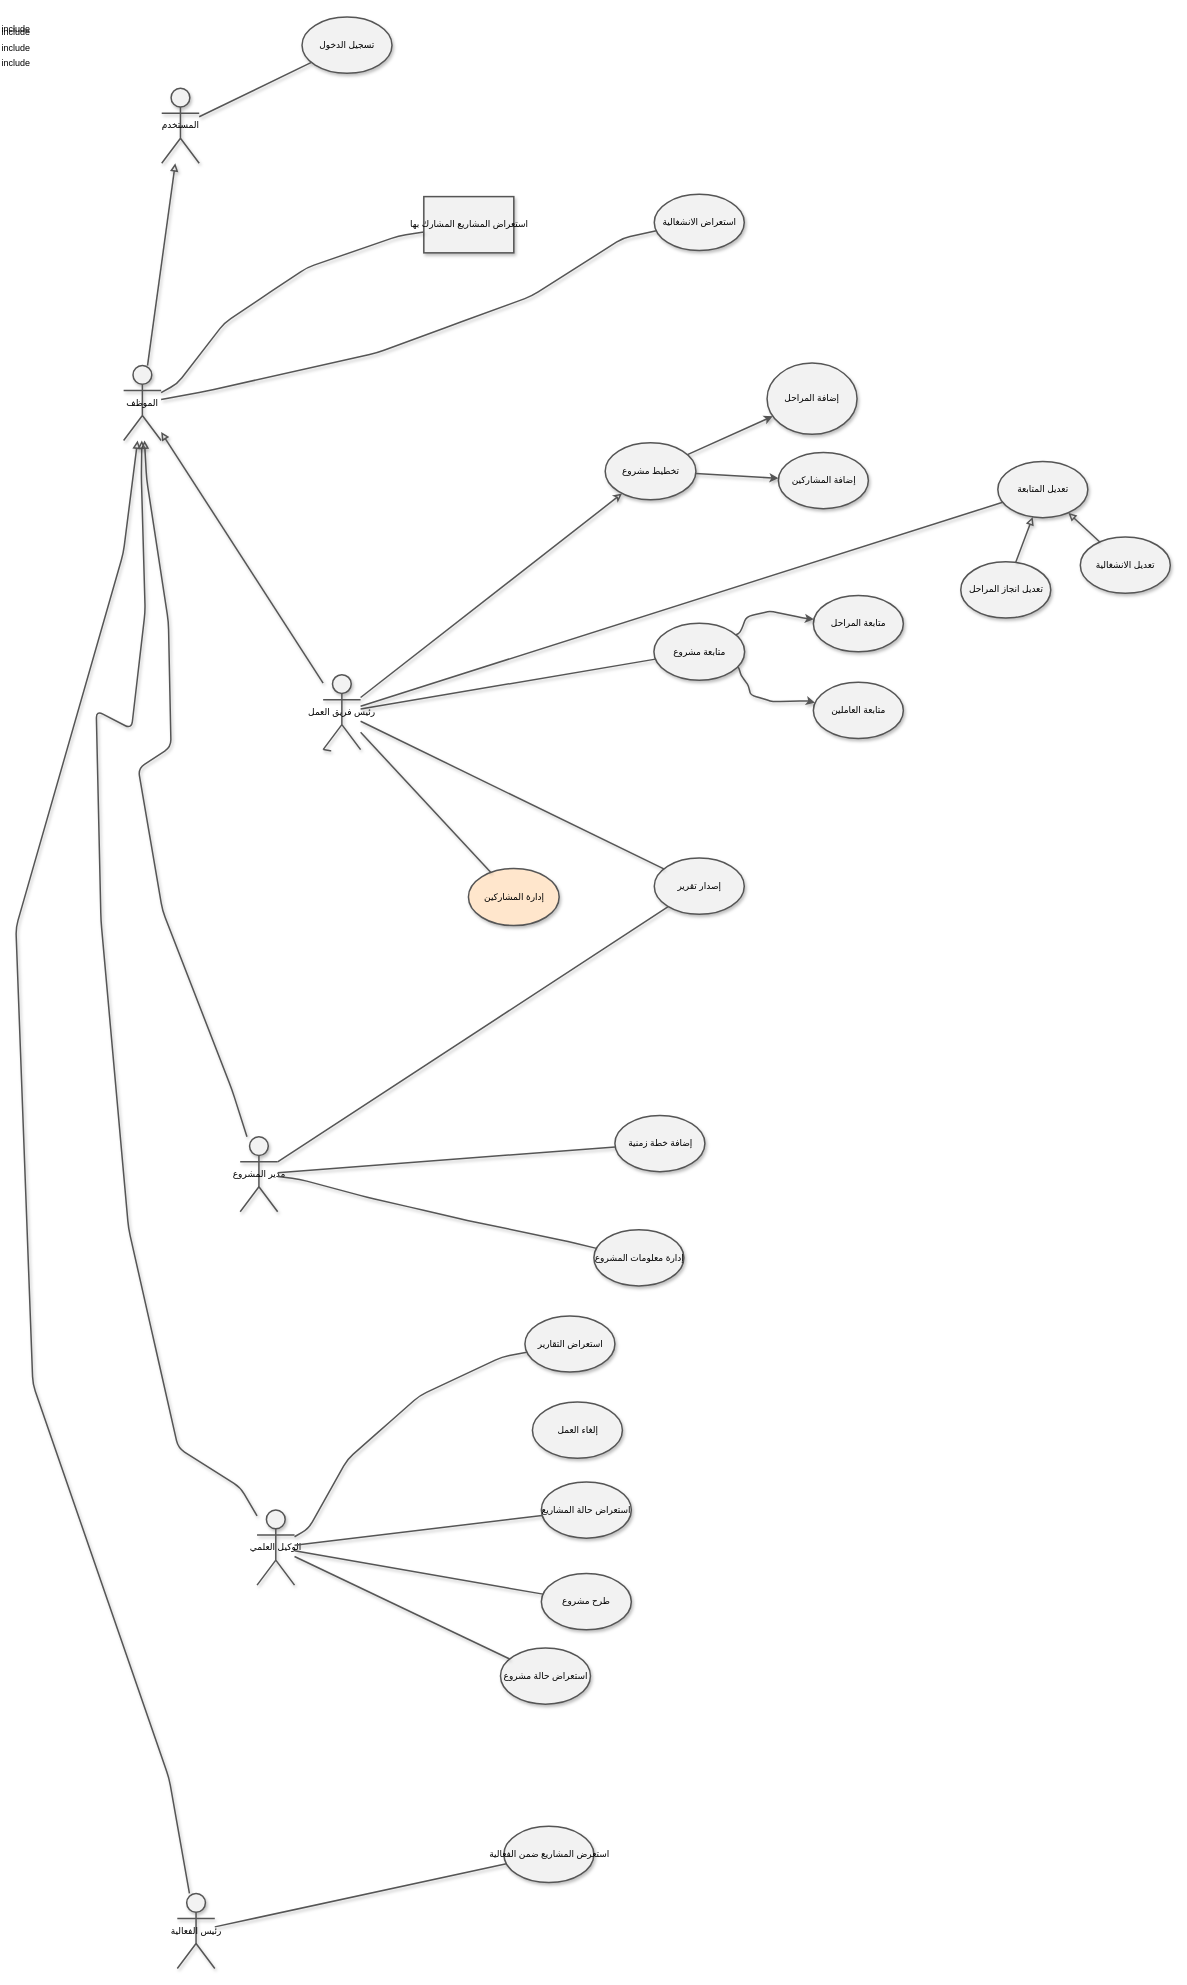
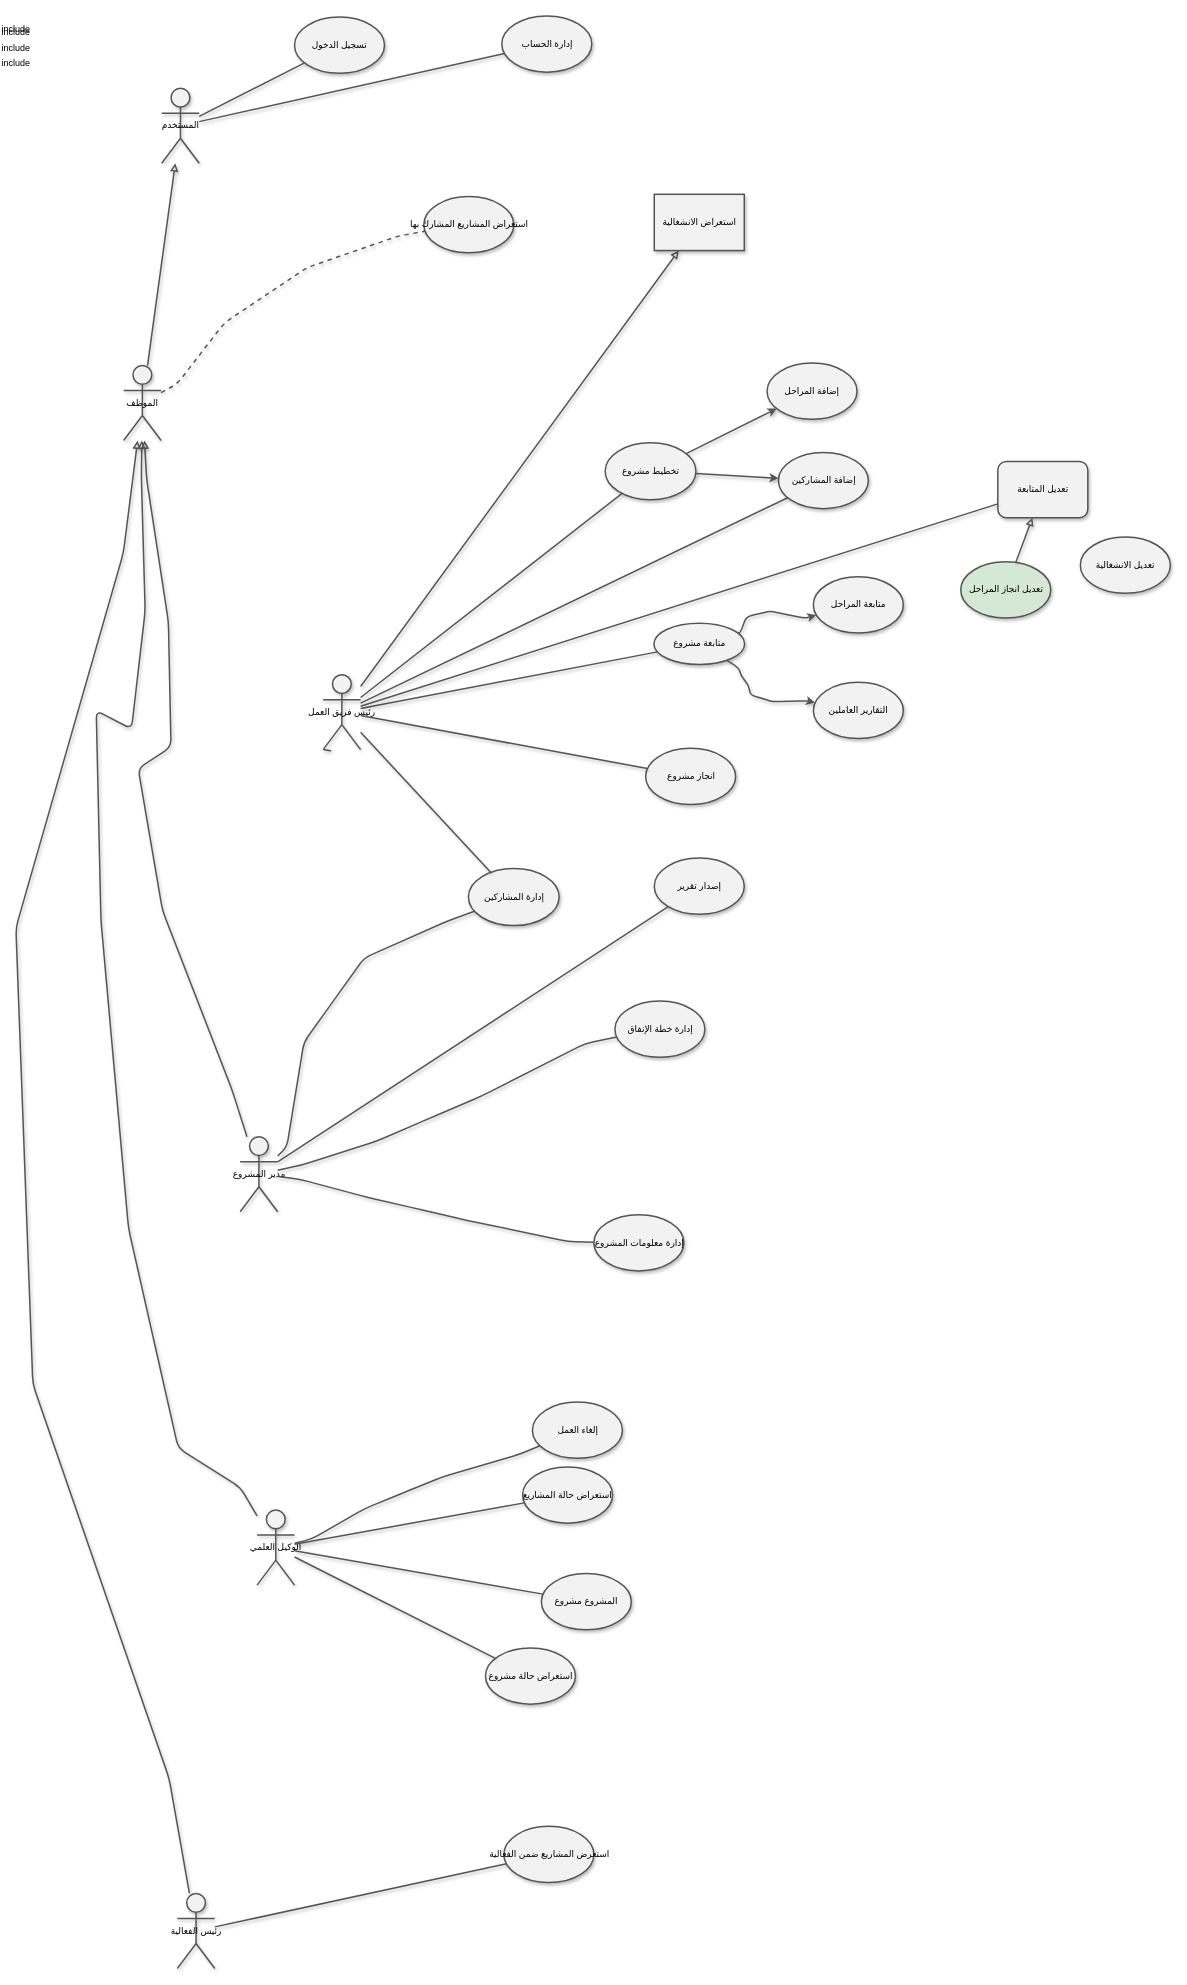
none -> (547, 44)
(347, 45) -> (340, 45)
none -> (352, 87)
(699, 222) -> (699, 222)
(469, 225) -> (469, 225)
(280, 286) -> (280, 286)
(414, 339) -> none
(812, 399) -> (812, 391)
(1043, 490) -> (1043, 490)
(616, 498) -> (618, 496)
(1087, 530) -> none
(245, 561) -> (518, 472)
(1006, 590) -> (1006, 590)
(859, 624) -> (859, 605)
(699, 652) -> (699, 644)
(859, 711) -> (859, 711)
none -> (504, 742)
none -> (691, 777)
(512, 795) -> (574, 601)
(514, 897) -> (514, 897)
none -> (333, 1001)
none -> (660, 1029)
none -> (452, 1109)
(660, 1144) -> none
(447, 1160) -> none
(639, 1258) -> (639, 1243)
(570, 1344) -> none
(393, 1419) -> none
none -> (418, 1487)
(586, 1510) -> (568, 1495)
(587, 1602) -> (587, 1602)
(546, 1676) -> (531, 1676)
